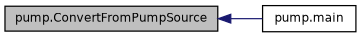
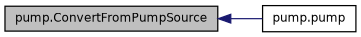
(309, 19) -> (309, 19)
